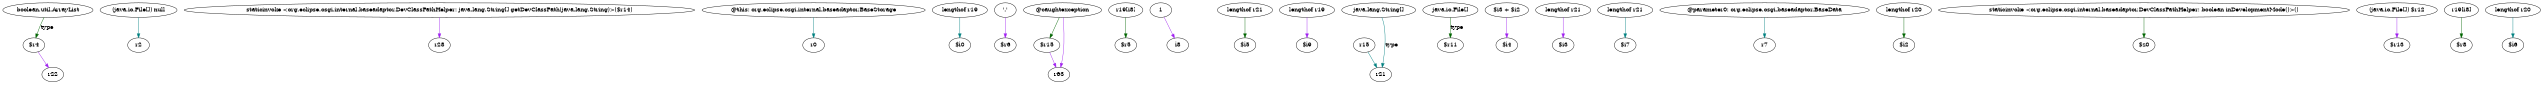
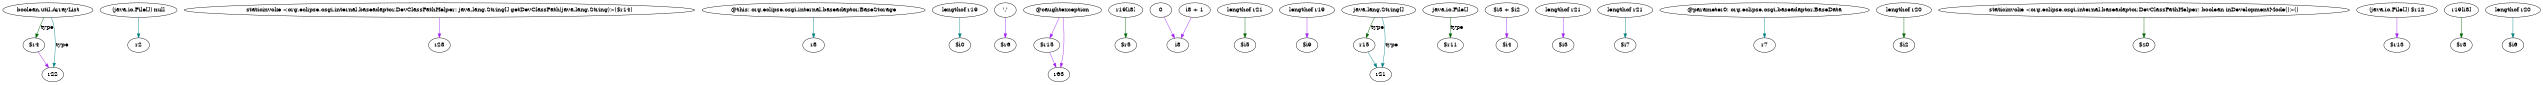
(1161, 10) -> (1161, 10)
none -> (1195, 10)
(1055, 26) -> (1055, 26)
none -> (1371, 26)
none -> (55, 40)
(814, 45) -> (814, 45)
